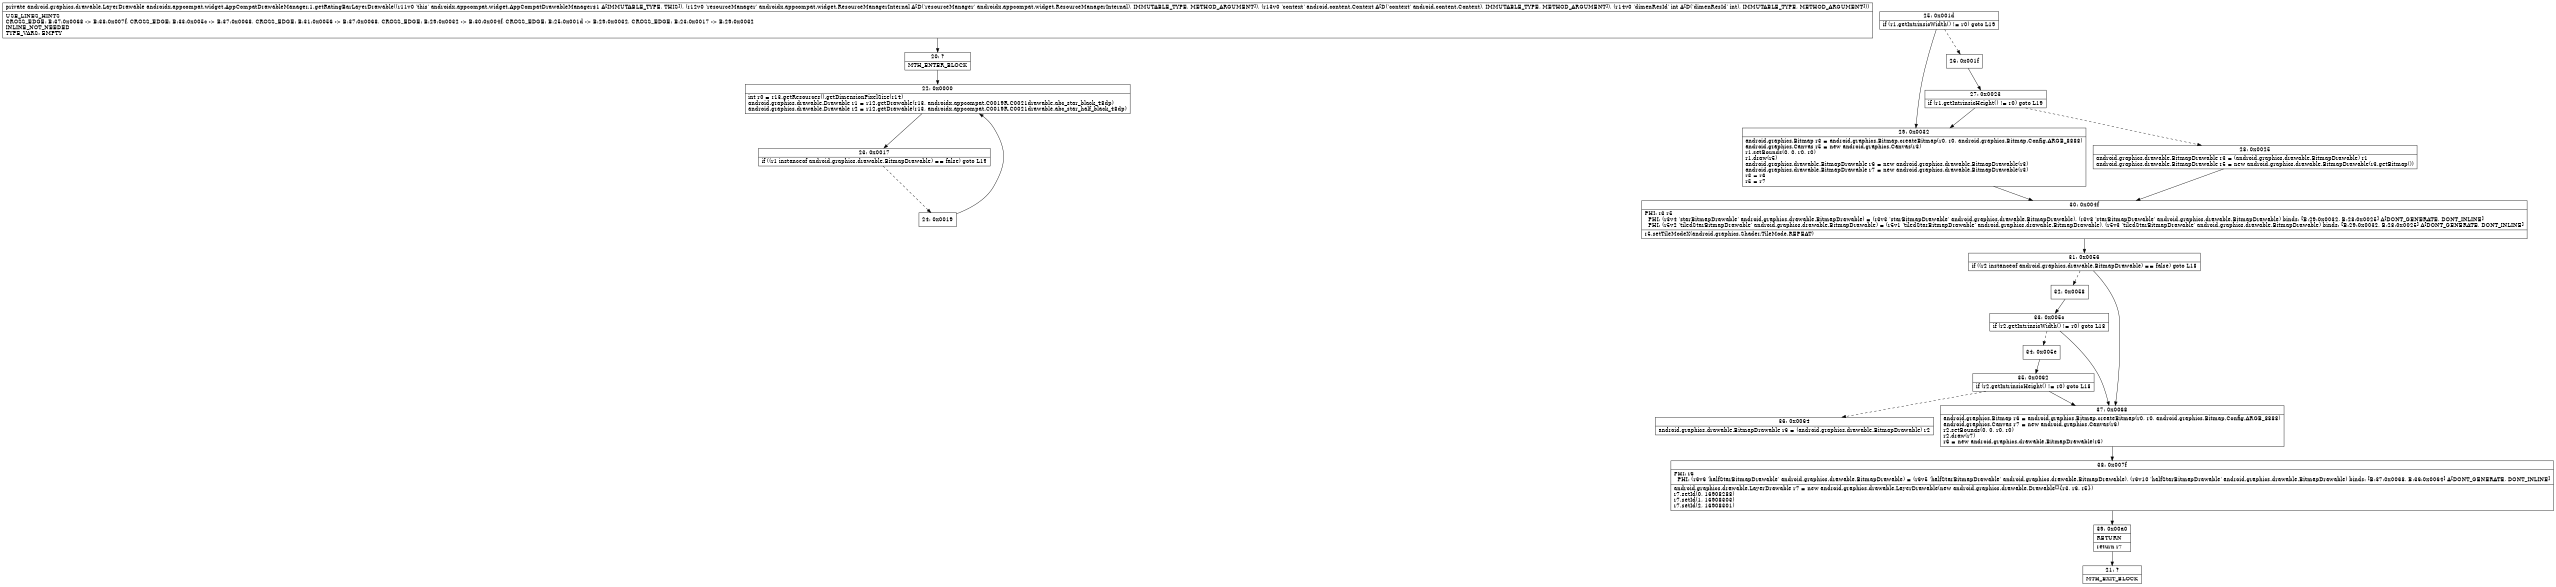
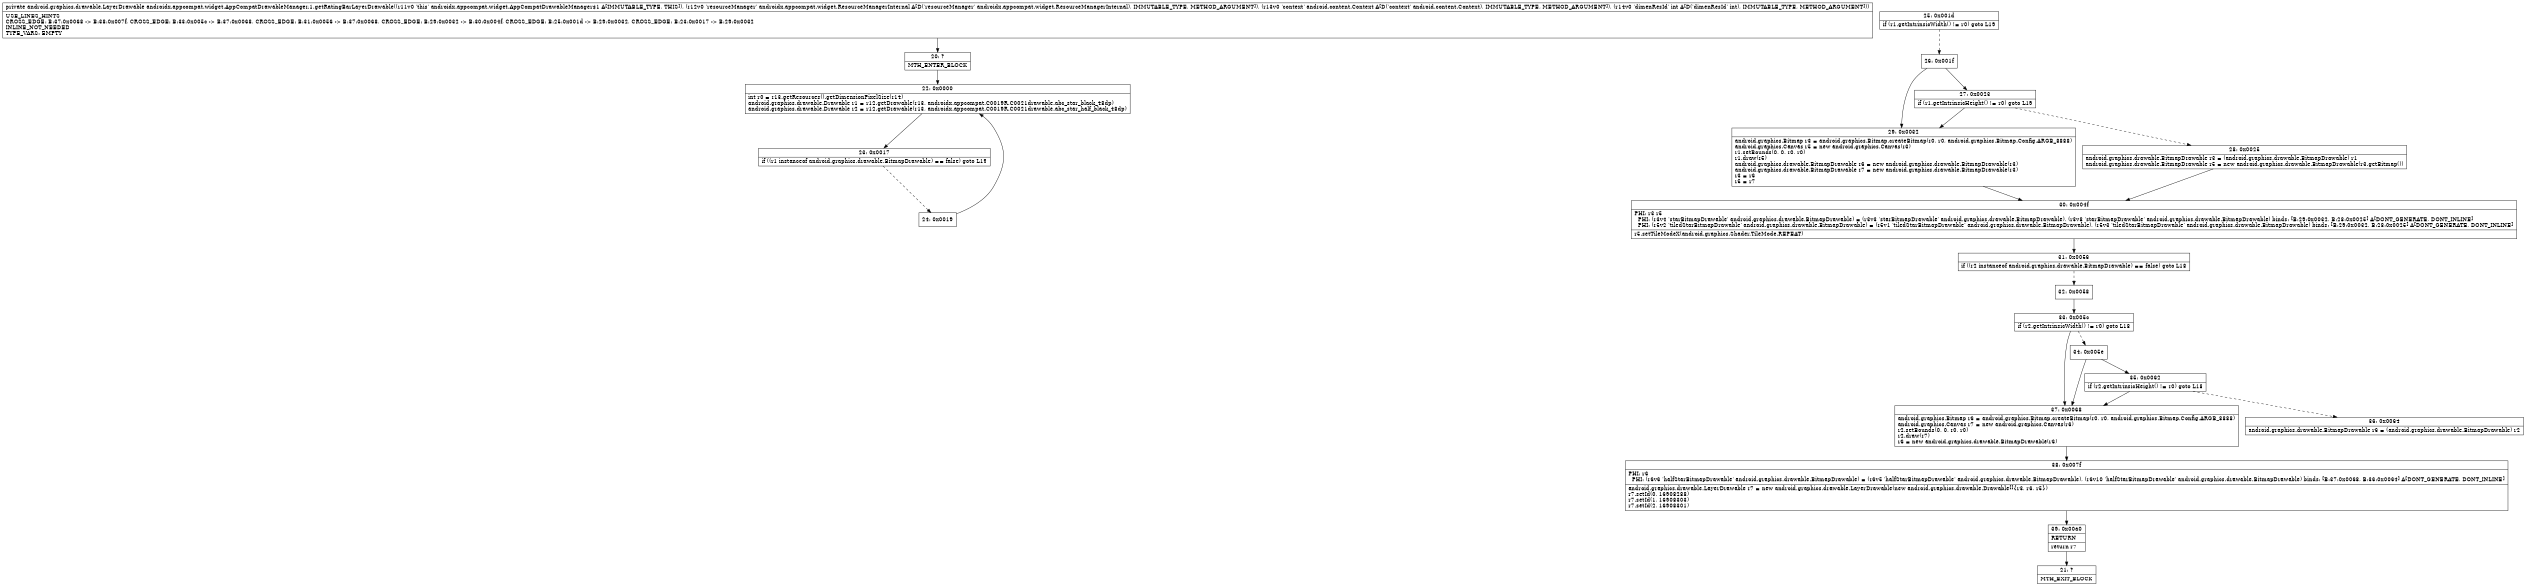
(1923, 76) -> (1907, 93)
(2120, 333) -> (2079, 380)
